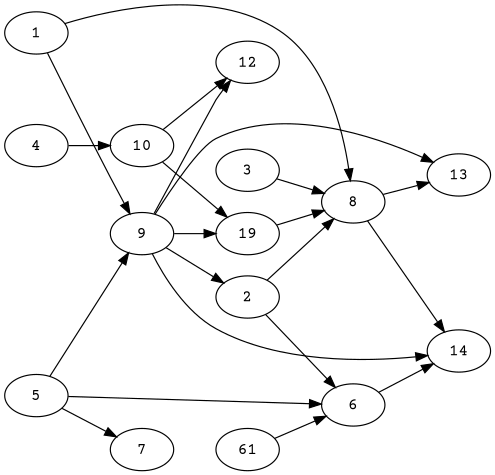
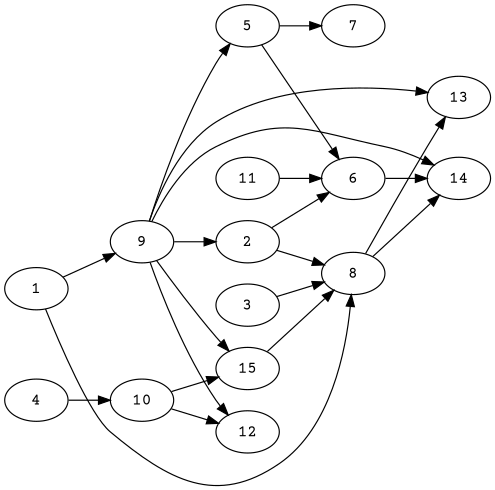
(248, 234) -> (248, 369)
(86, 320) -> (181, 135)
(248, 450) -> (248, 178)
